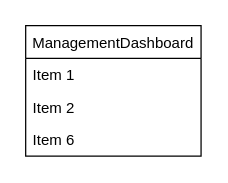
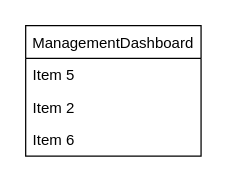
(56, 75) -> (56, 75)
